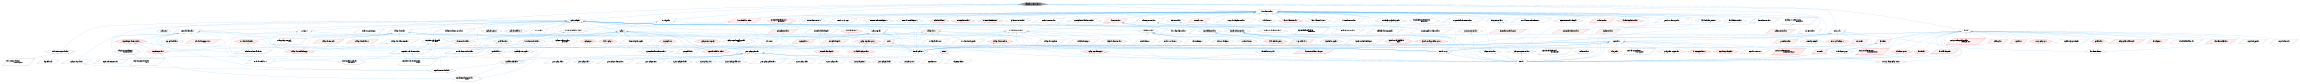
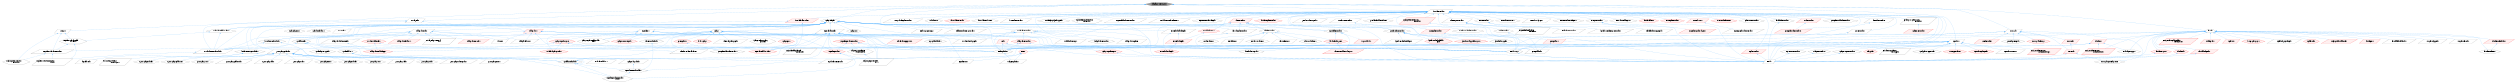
(781, 21) -> (1417, 21)
(1708, 21) -> (1378, 21)
(876, 31) -> (646, 31)
none -> (1611, 31)
